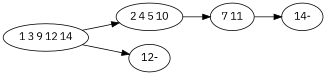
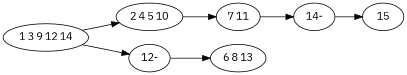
none -> (383, 17)
none -> (238, 58)
